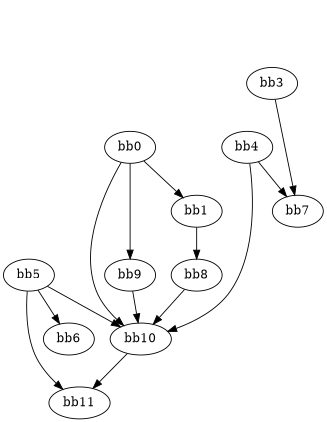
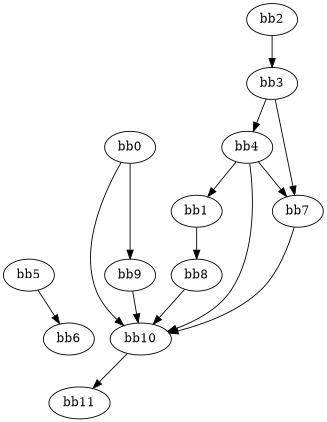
none -> (272, 20)
none -> (261, 111)
(160, 176) -> (225, 176)
(80, 304) -> (253, 297)
(31, 341) -> none
